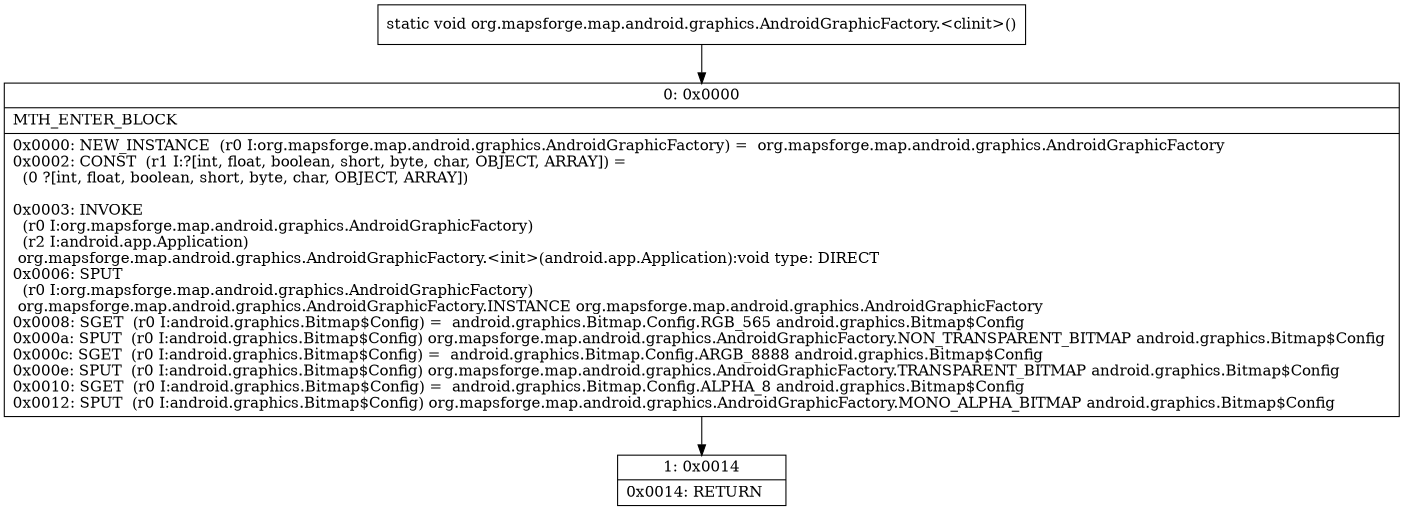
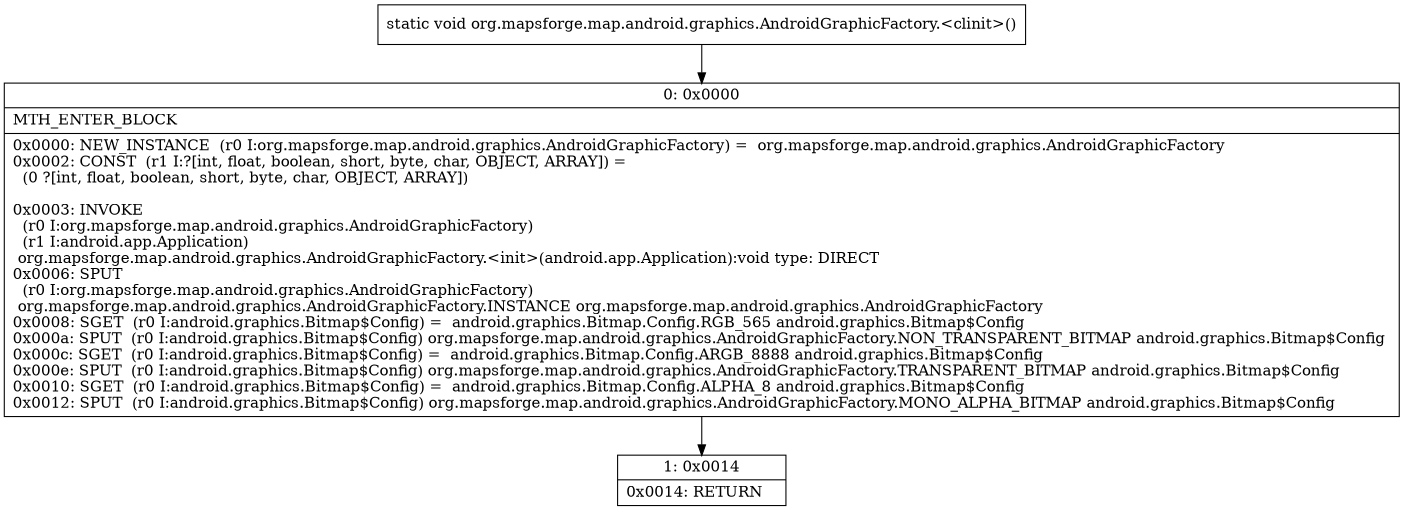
(131, 242) -> (131, 242)
